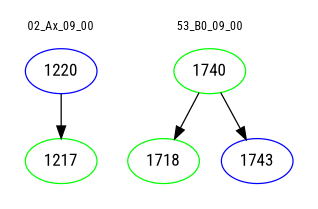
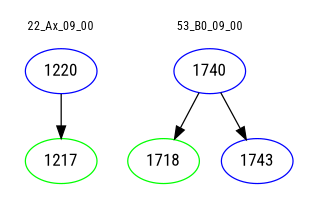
(61, 27) -> (61, 27)
(210, 71) -> (210, 71)
